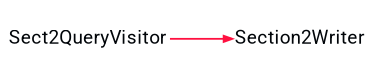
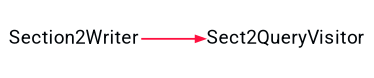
(197, 39) -> (168, 39)
